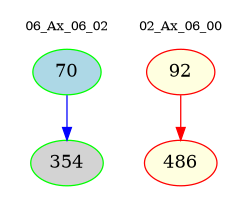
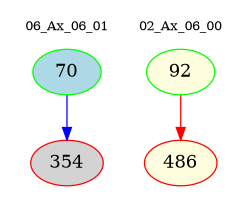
(67, 27) -> (67, 27)
(181, 72) -> (181, 72)
(67, 163) -> (67, 163)
